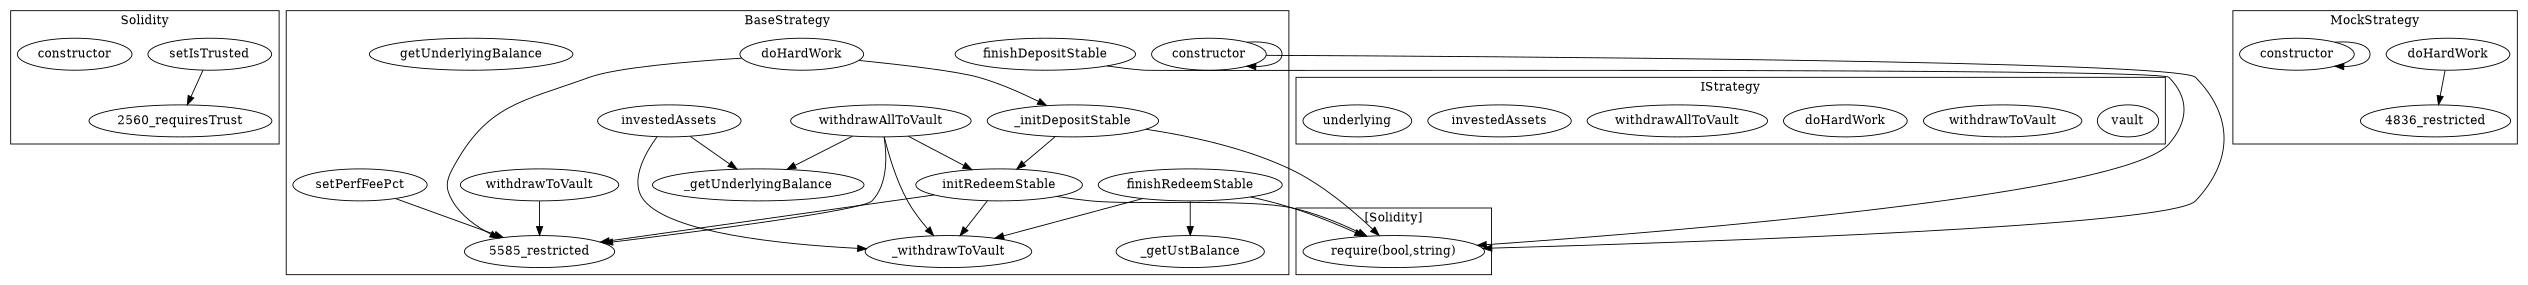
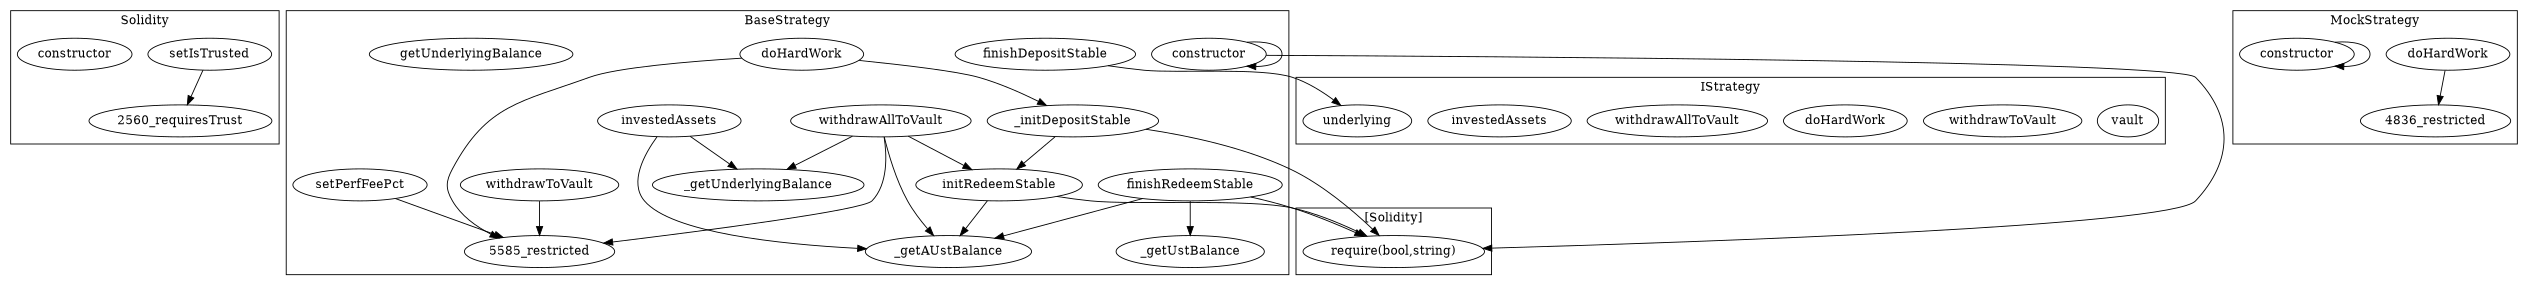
(1976, 72) -> (1224, 71)
(772, 218) -> none
(948, 252) -> (948, 252)
